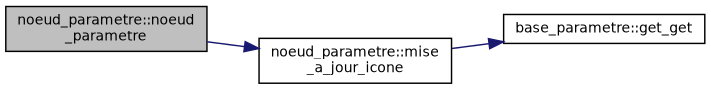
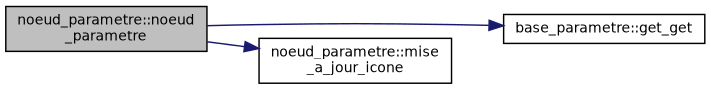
(470, 46) -> (348, 24)
